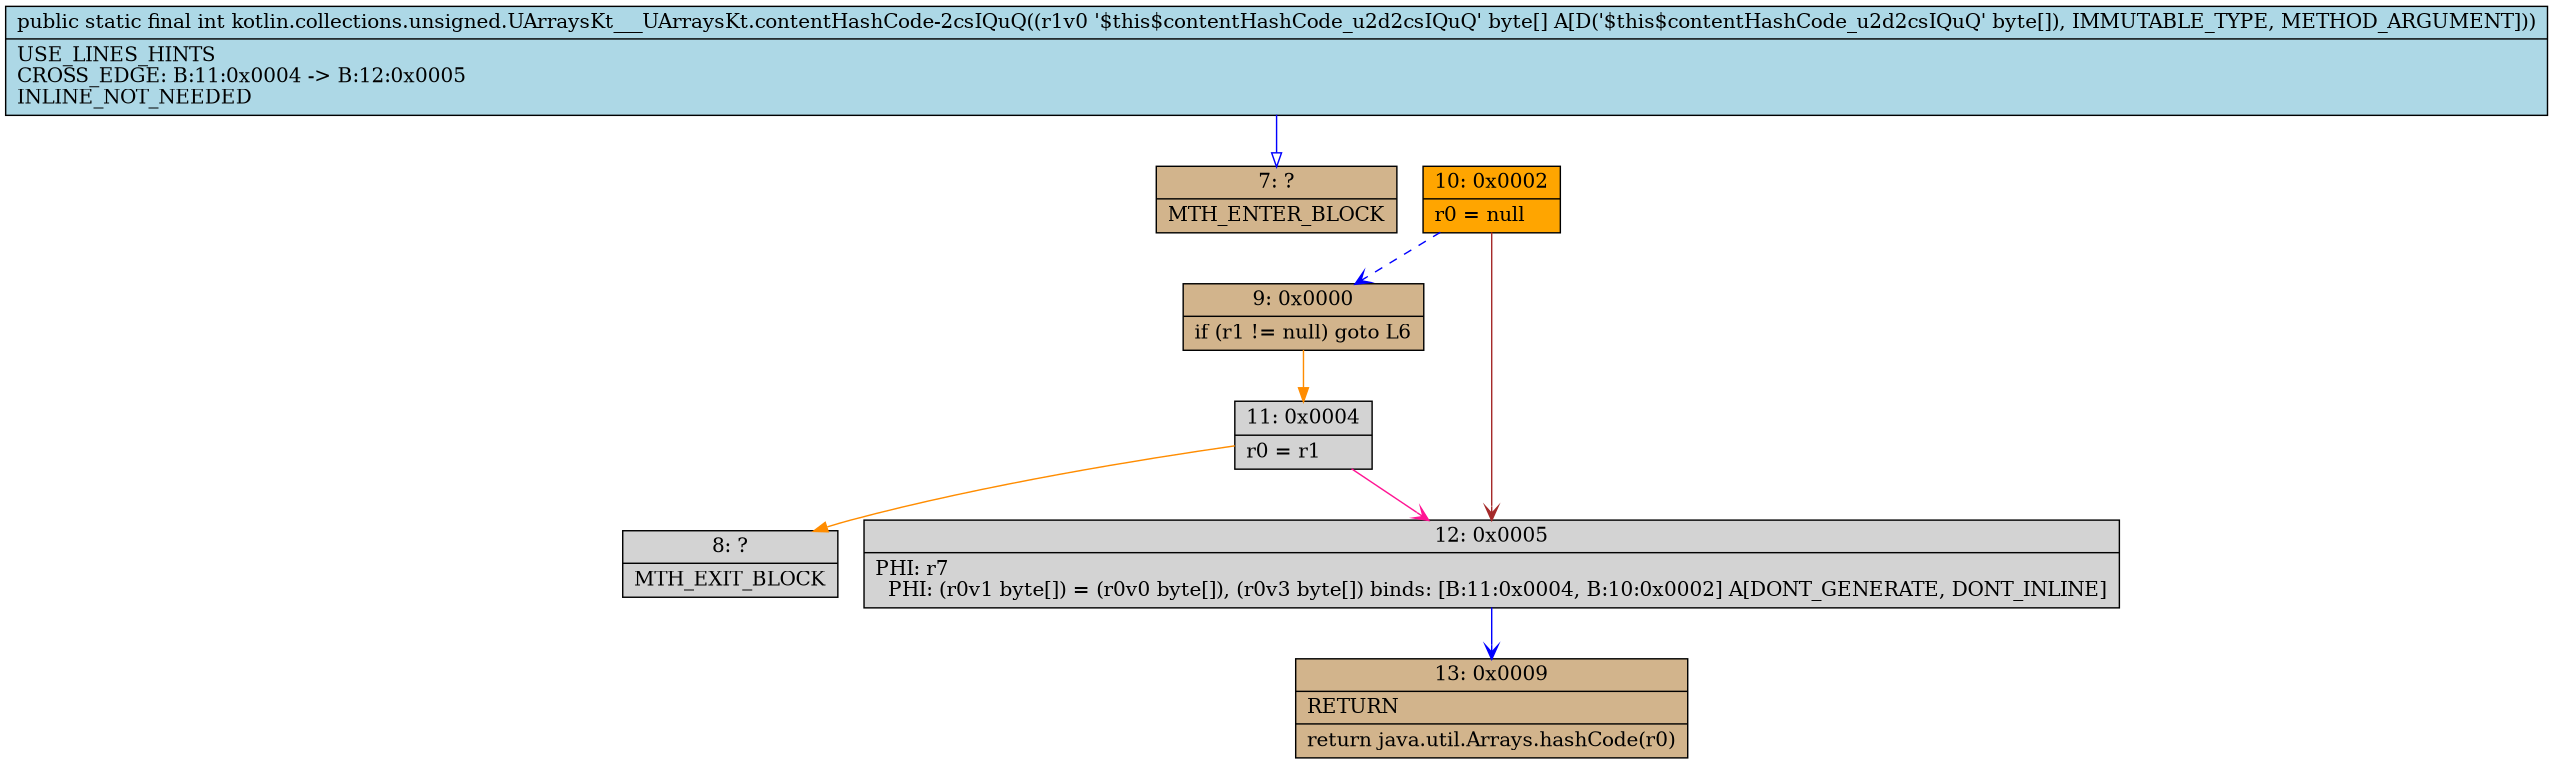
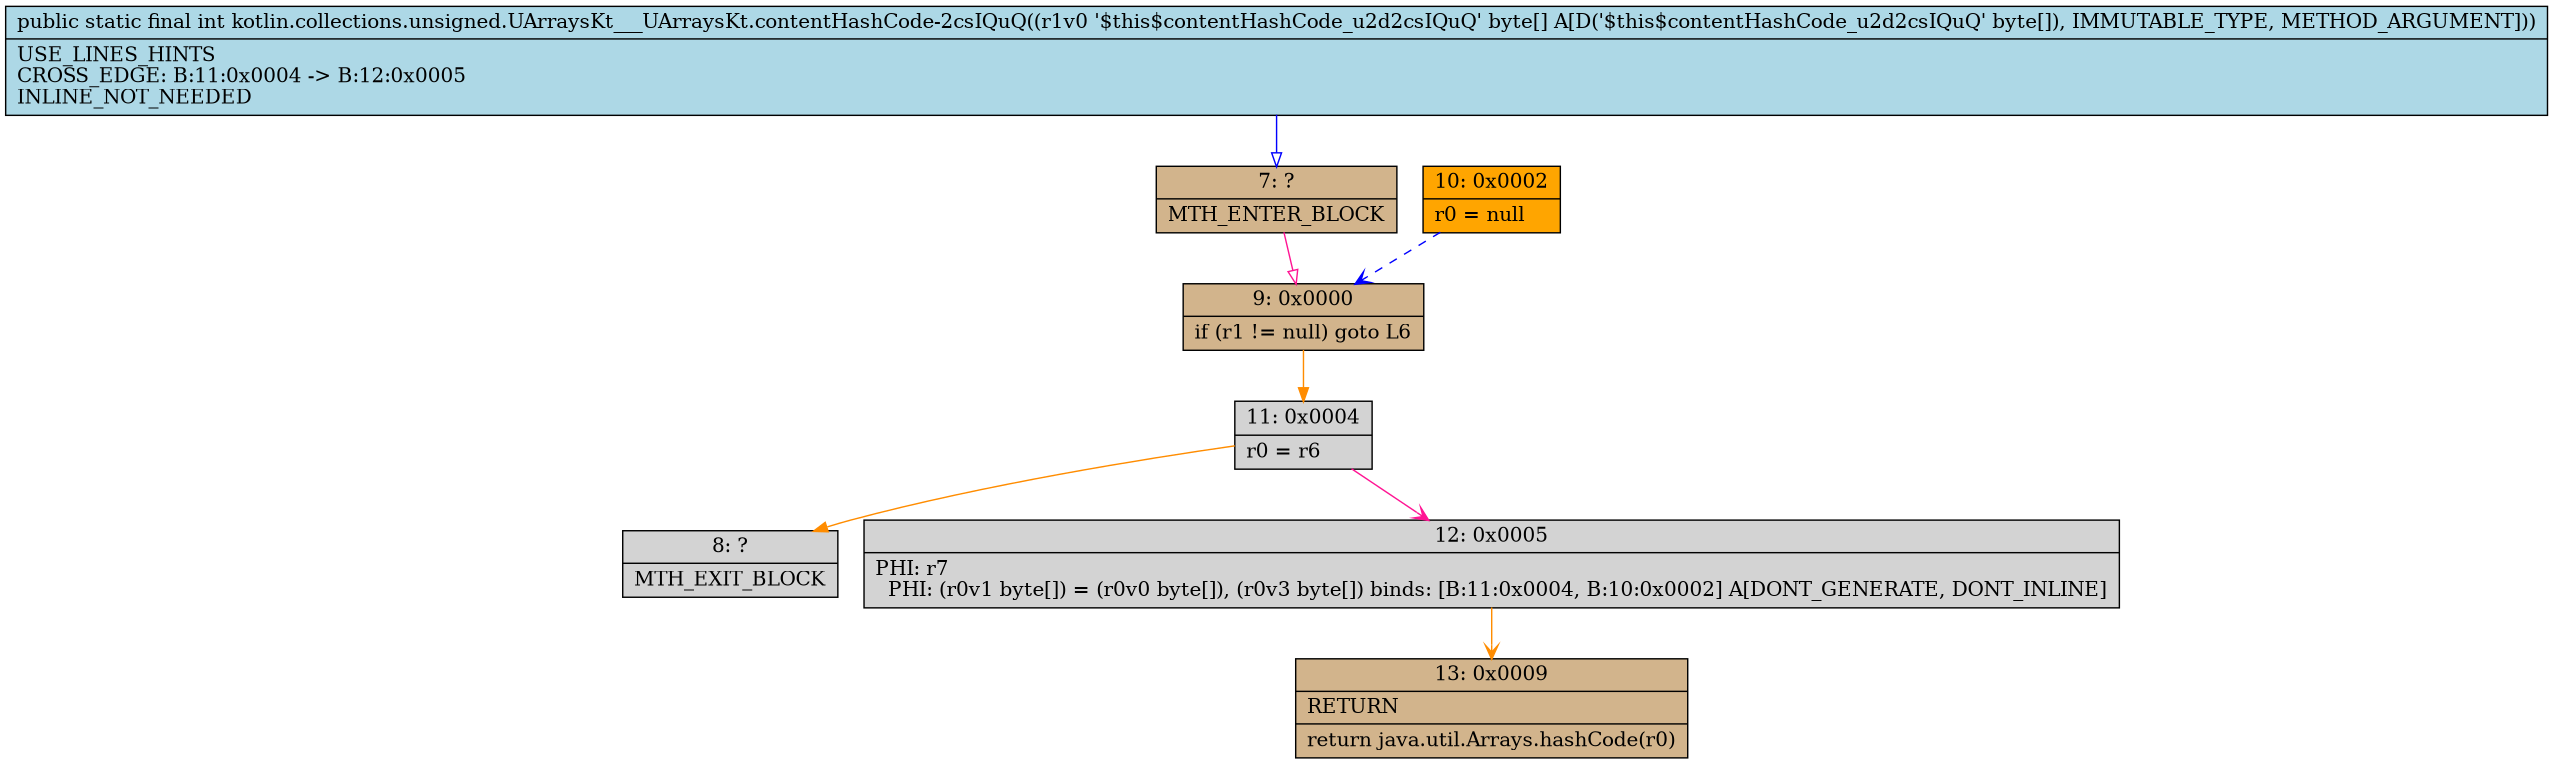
none -> (1288, 251)
(1492, 369) -> none
(1284, 451) -> (1284, 451)
(1492, 626) -> (1492, 626)
